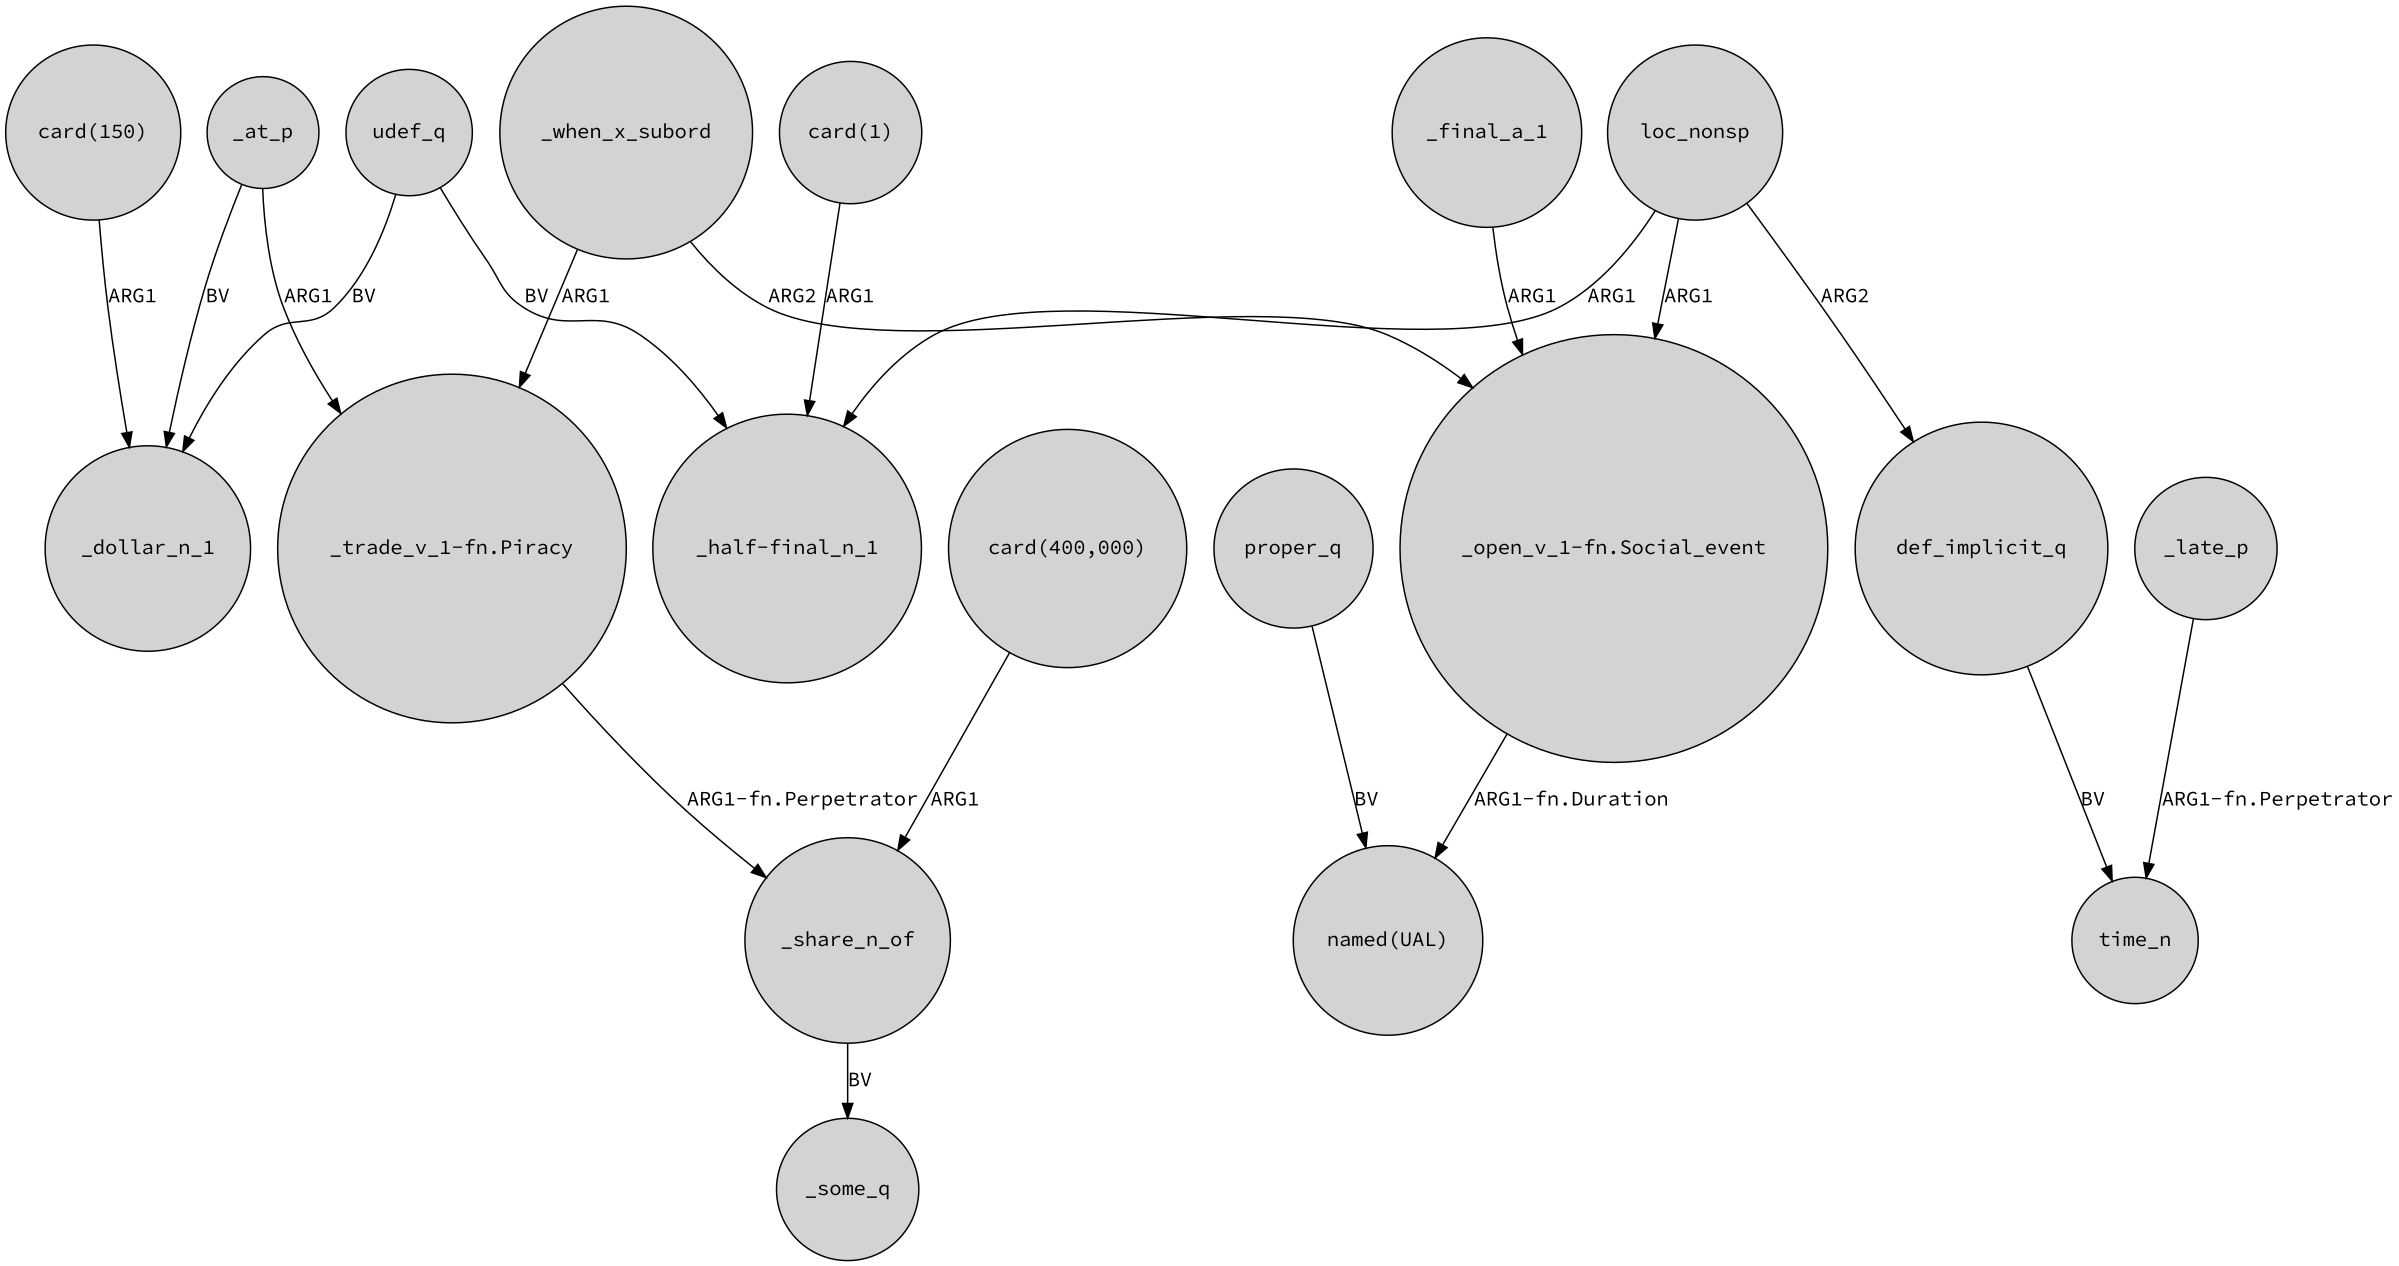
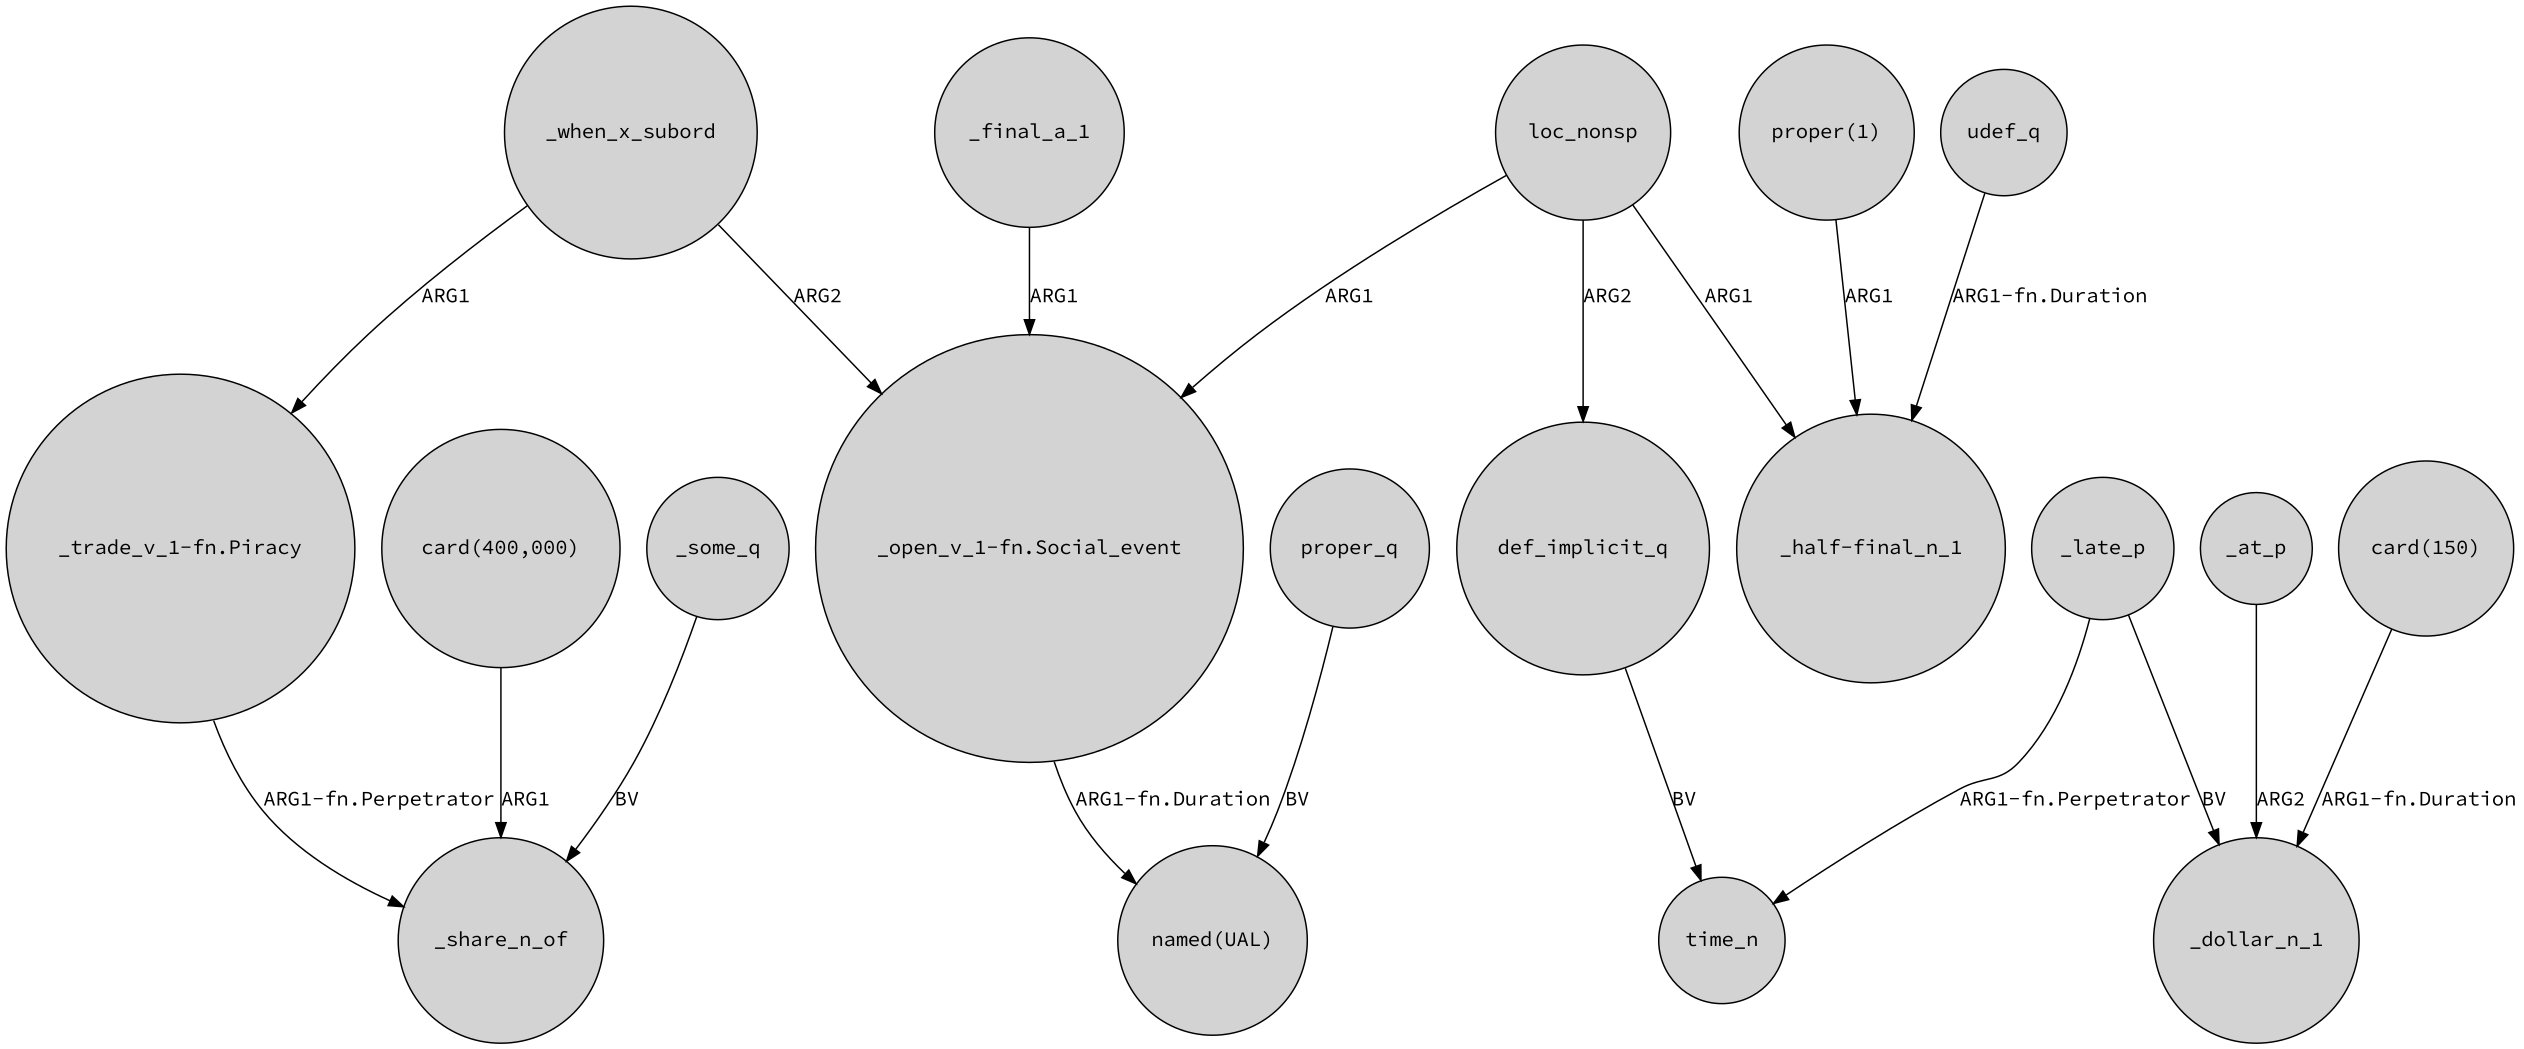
(851, 133) -> (1827, 133)
(133, 297) -> (2420, 800)
(218, 297) -> (2281, 800)
(537, 297) -> (2050, 297)
(281, 300) -> none
(300, 322) -> (2171, 723)
(848, 1073) -> (647, 738)
